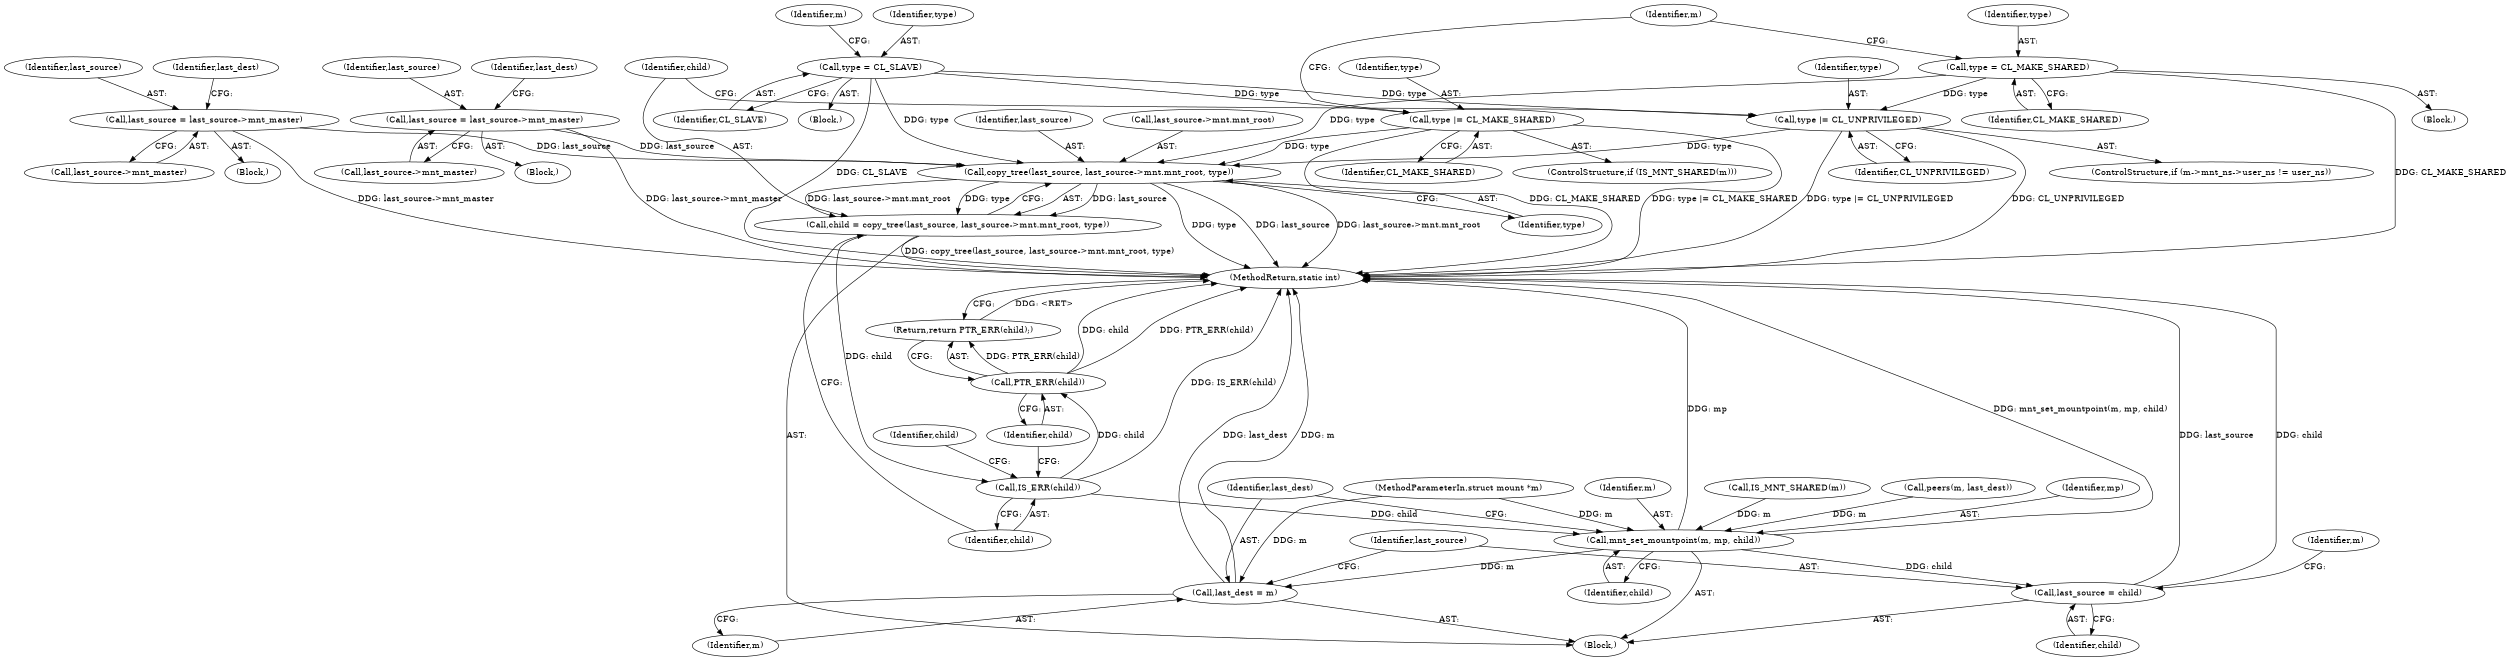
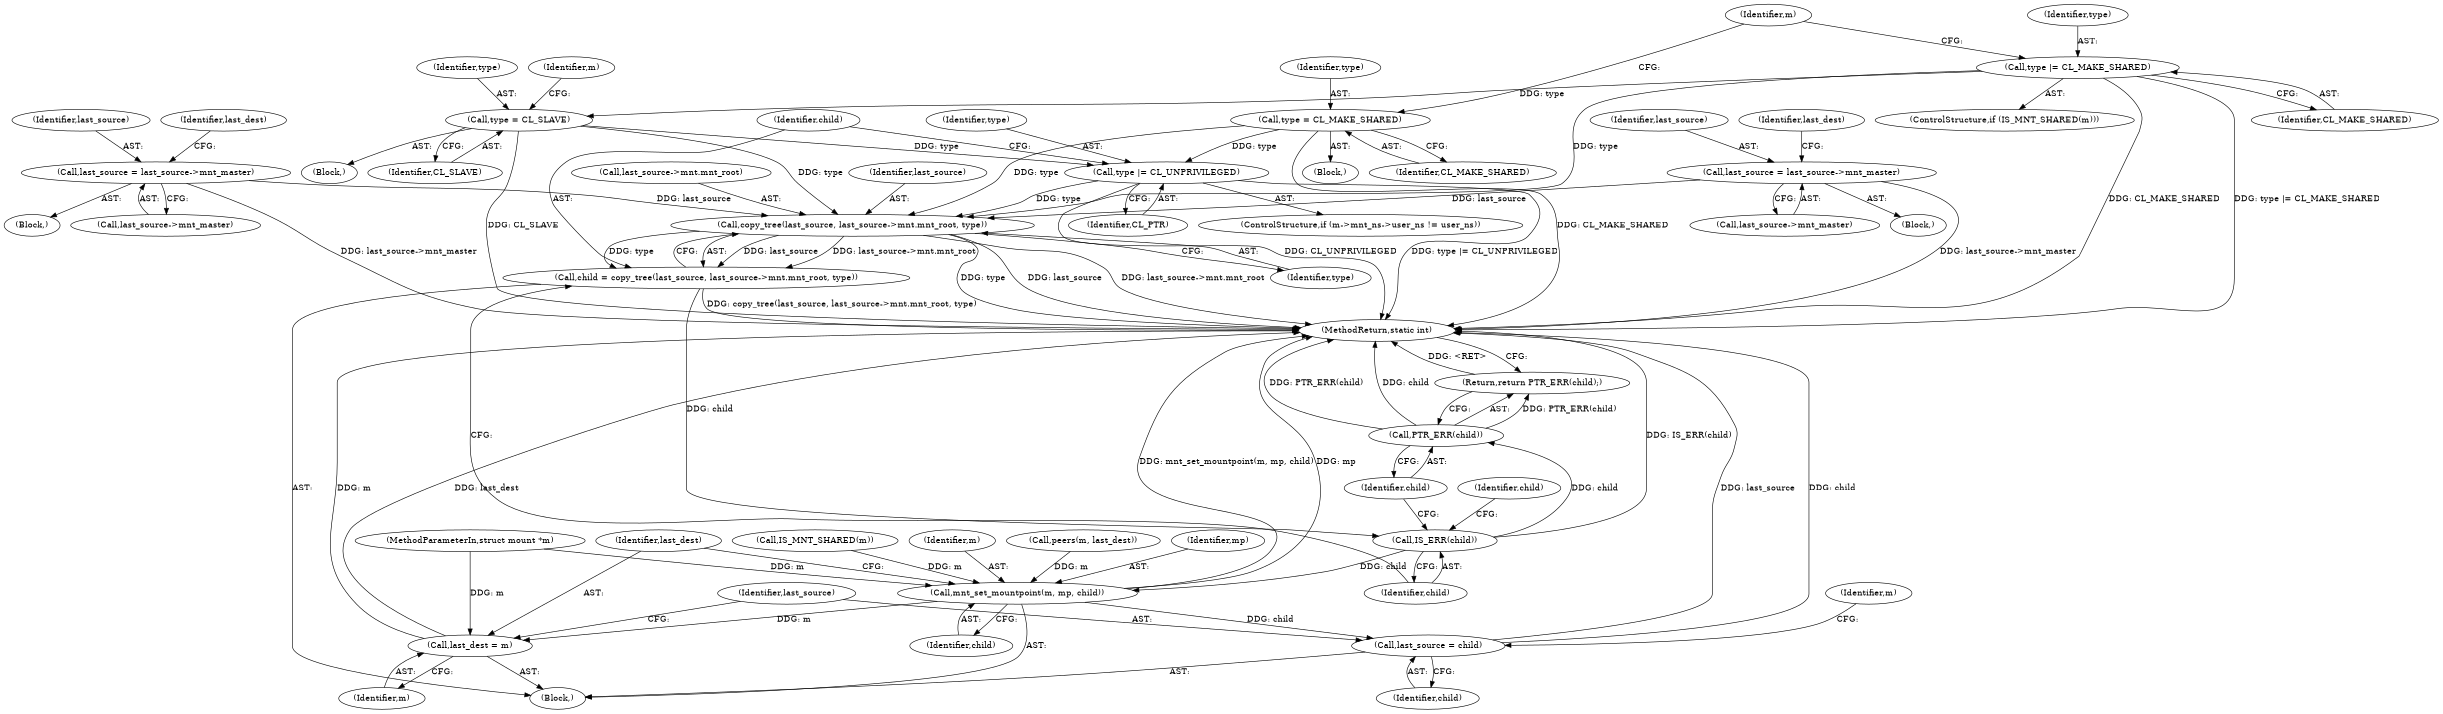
(1169, 92) -> (1288, 101)
(1922, 173) -> (1128, 225)
